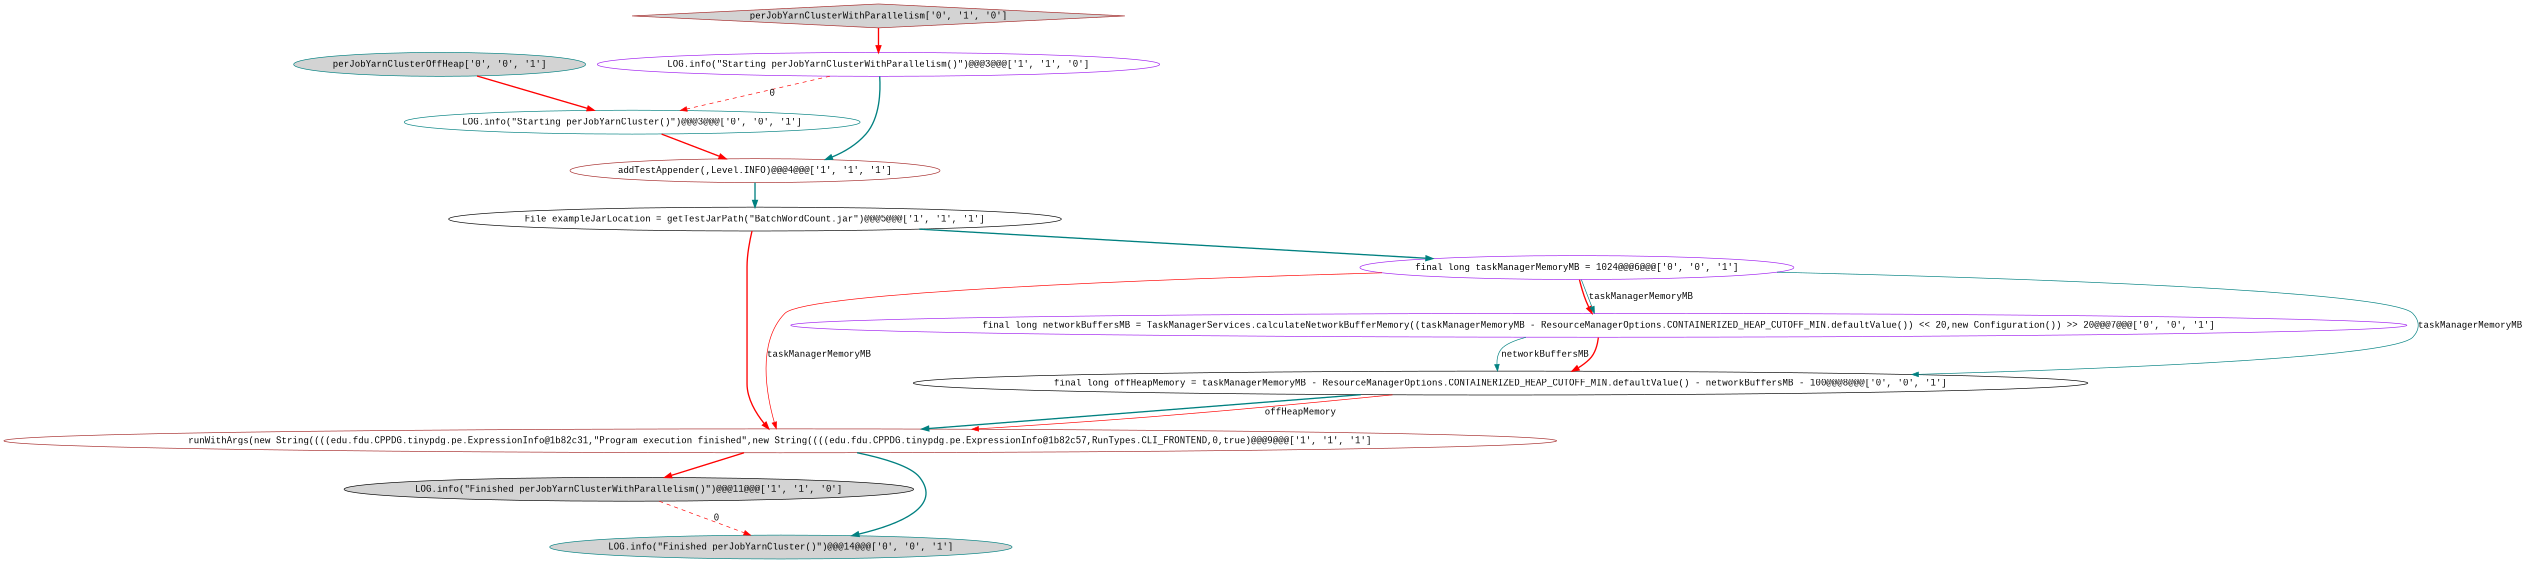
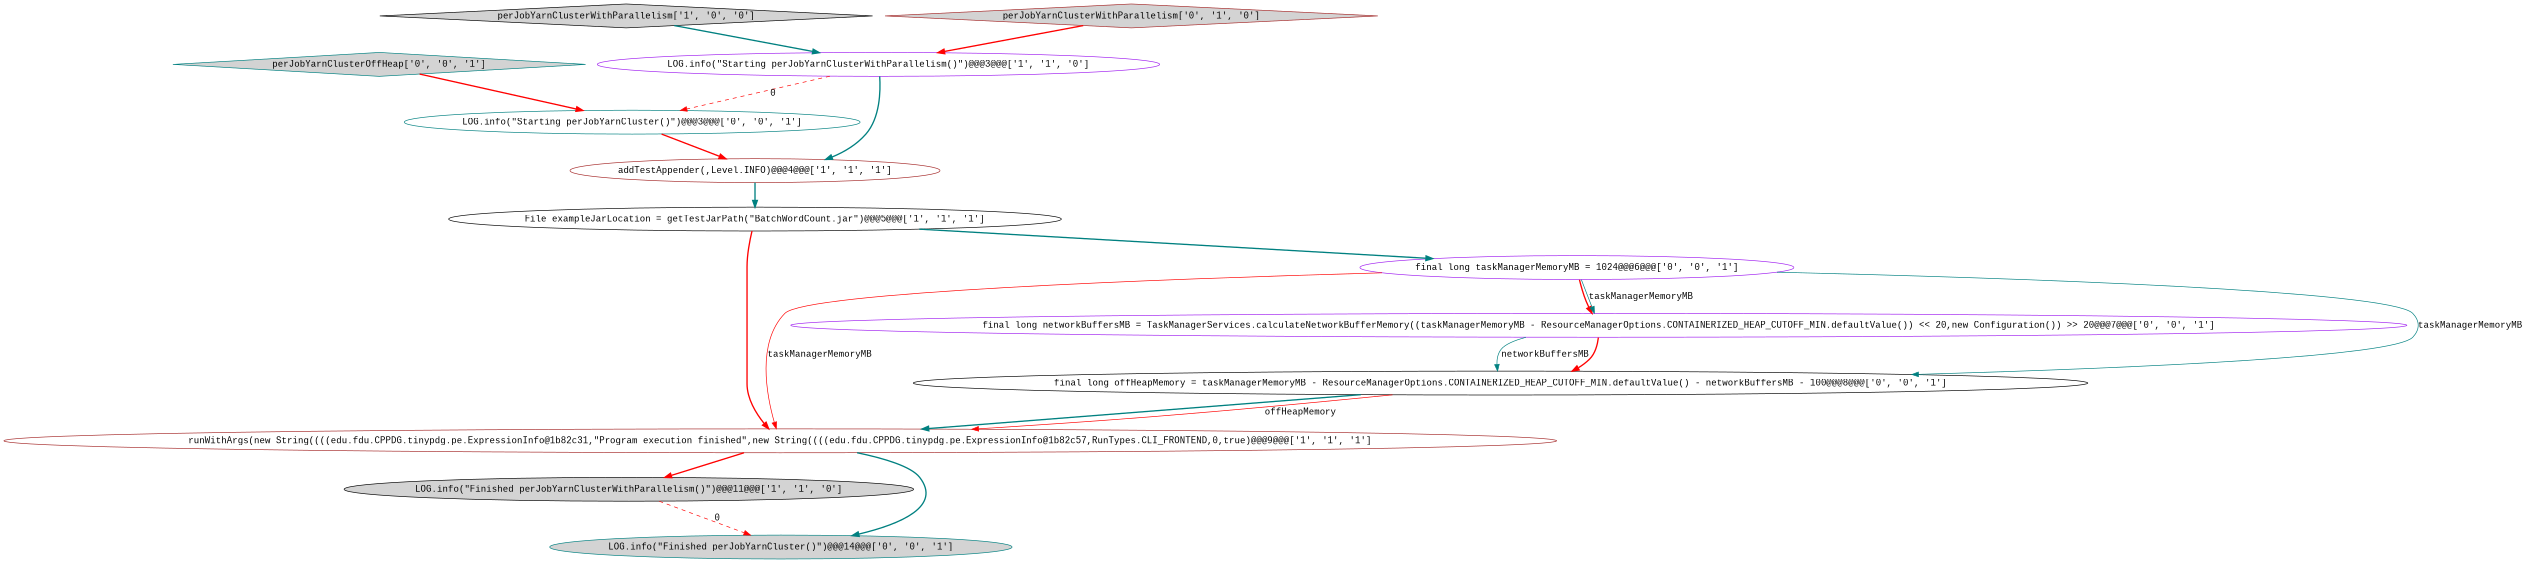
none -> (626, 16)
(440, 64) -> (379, 64)
